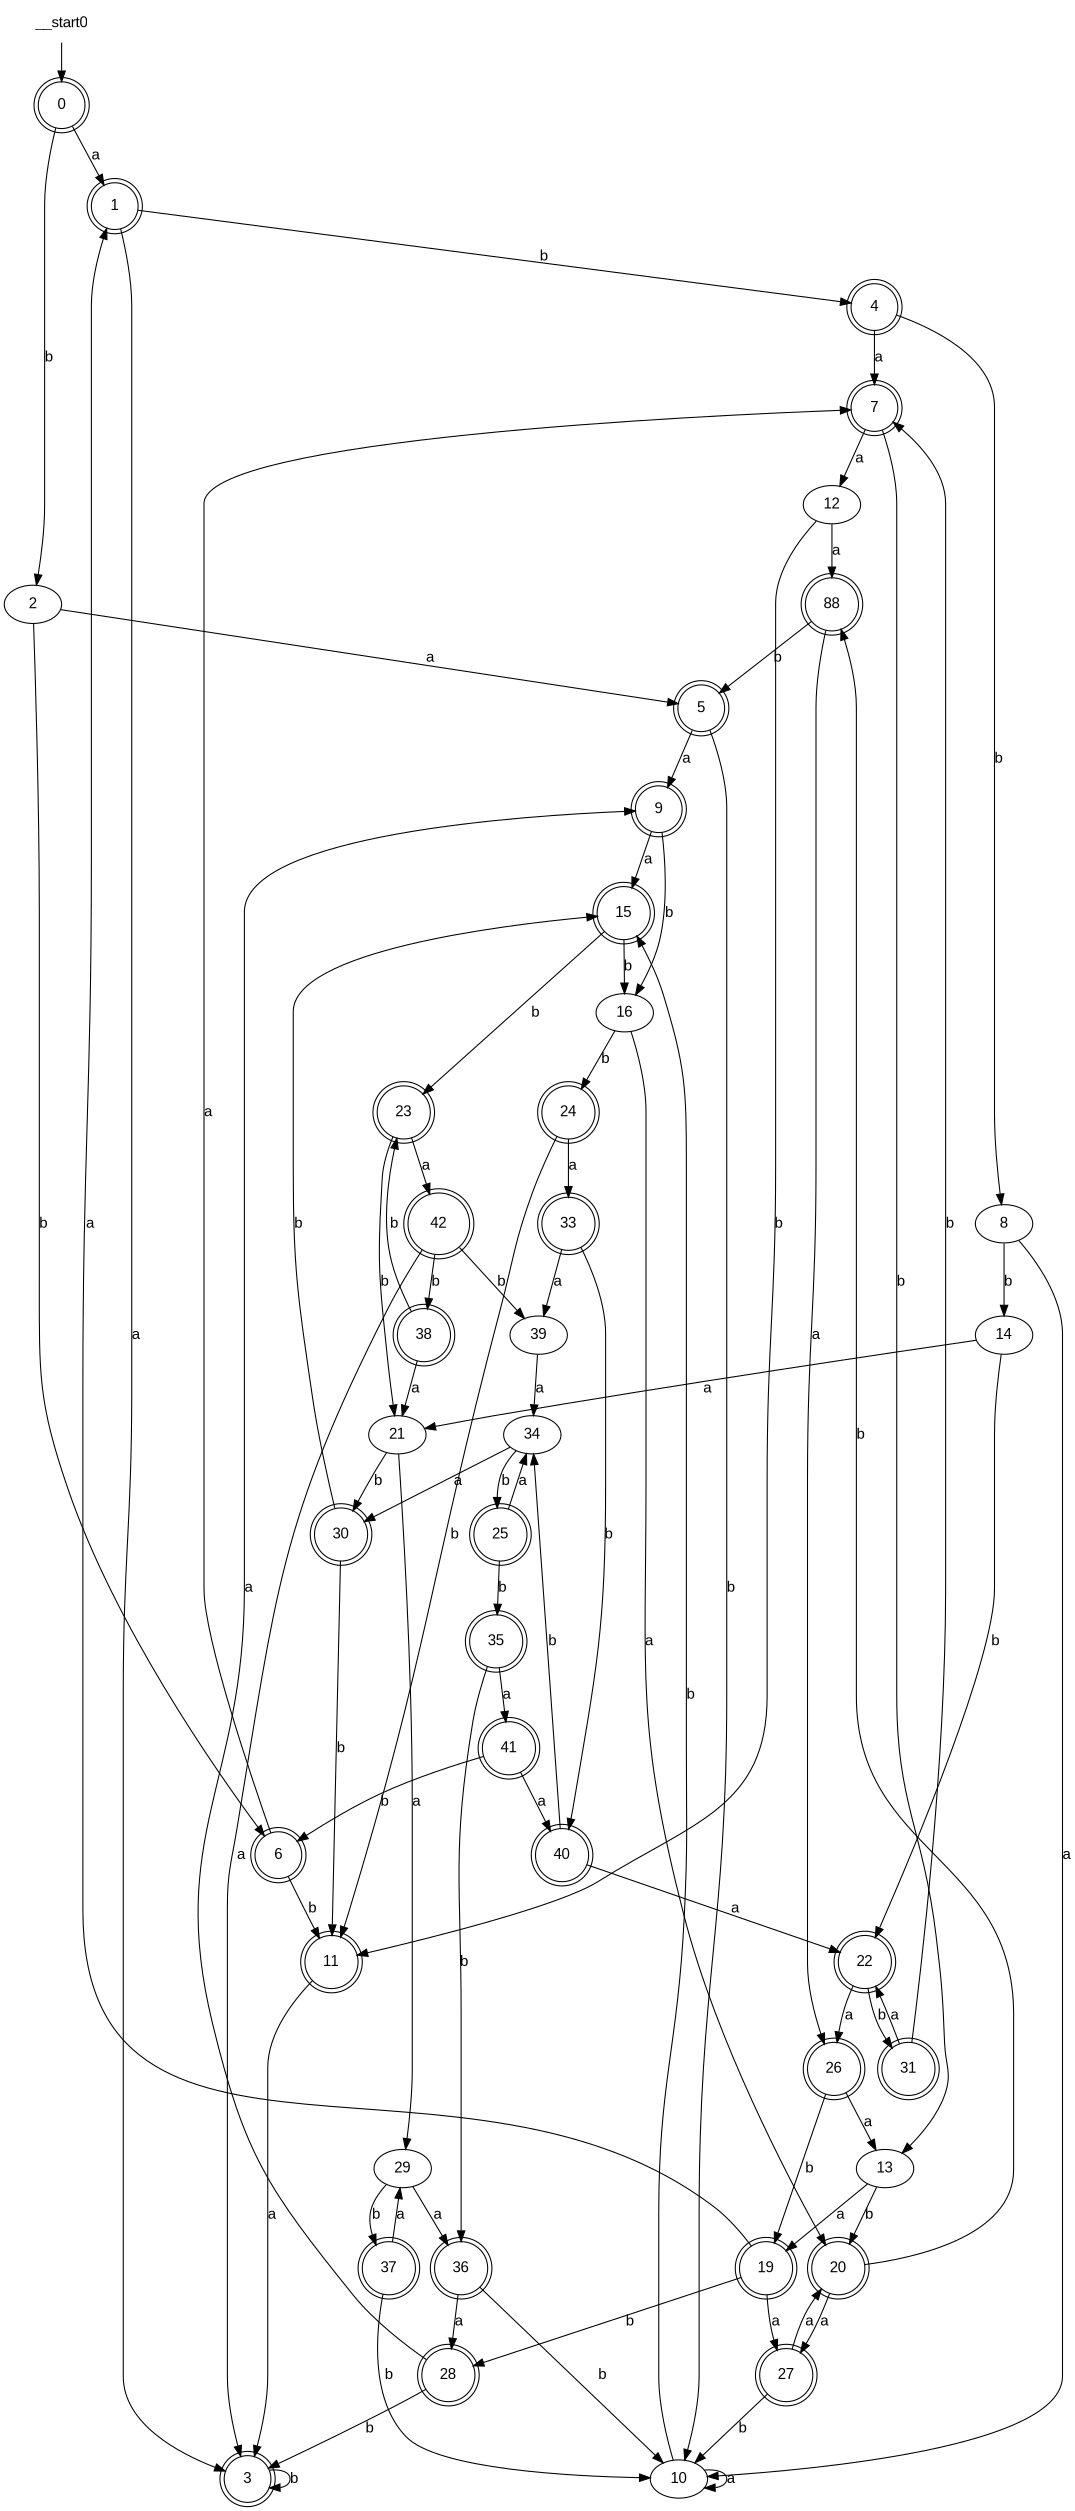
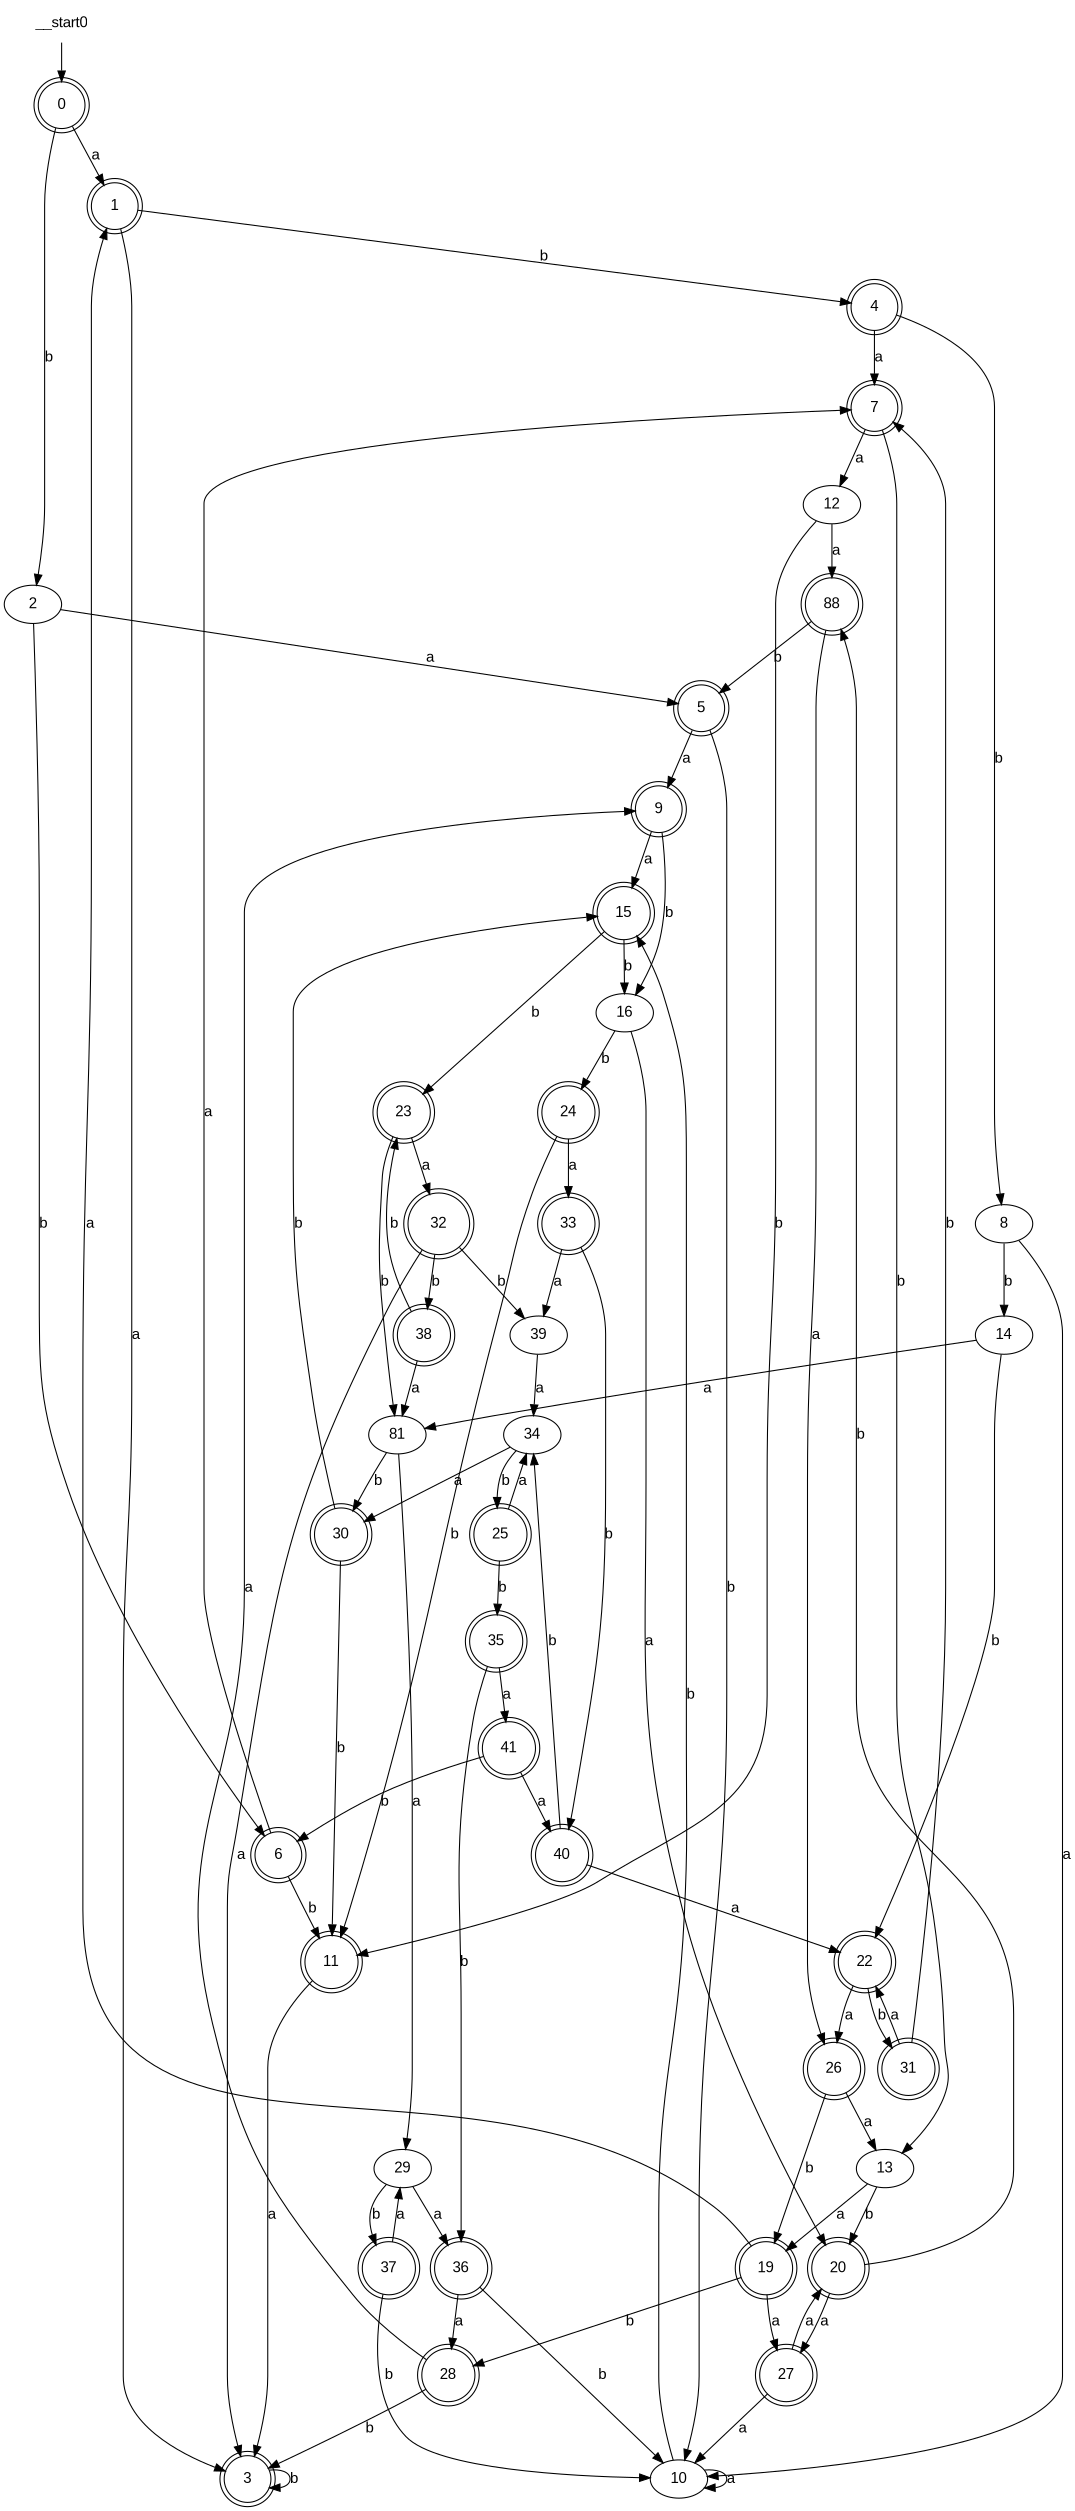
(439, 1224) -> (439, 1224)
(397, 1435) -> (397, 1435)
(743, 2429) -> (743, 2429)
